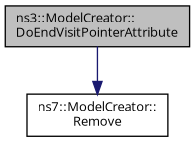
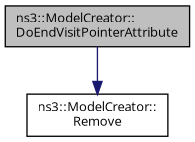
(97, 115) -> (97, 115)
